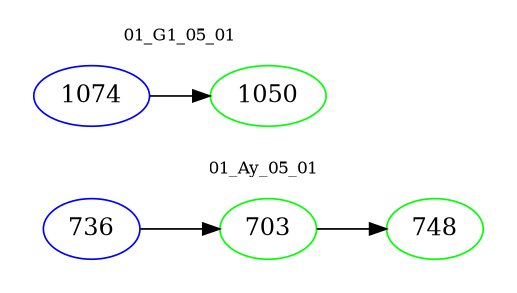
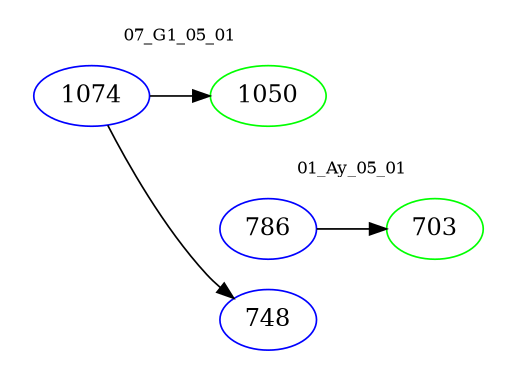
(180, 36) -> (180, 36)
(92, 229) -> (268, 229)
(343, 229) -> (158, 211)
(435, 229) -> (268, 320)
